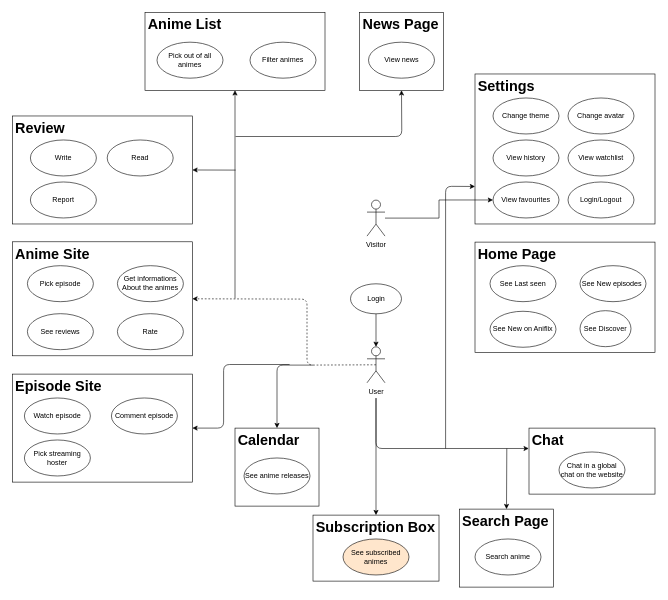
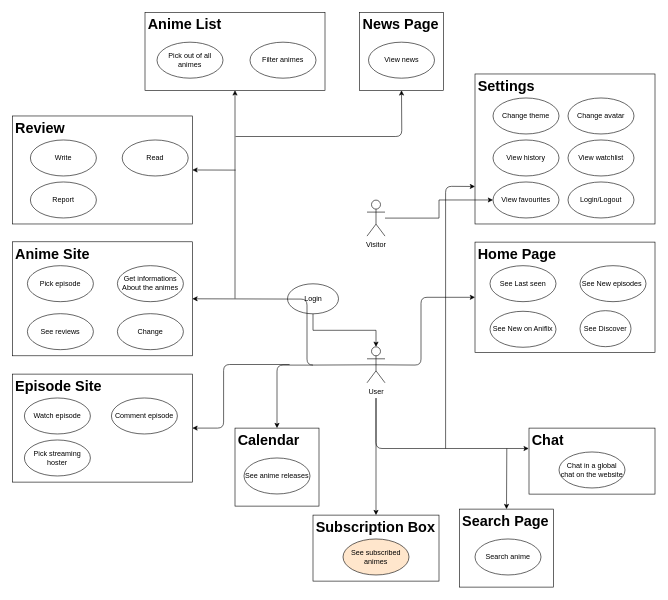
(140, 158) -> (155, 158)
none -> (423, 298)
(222, 299) -> (222, 299)
(376, 299) -> (313, 299)
(150, 332) -> (150, 332)
